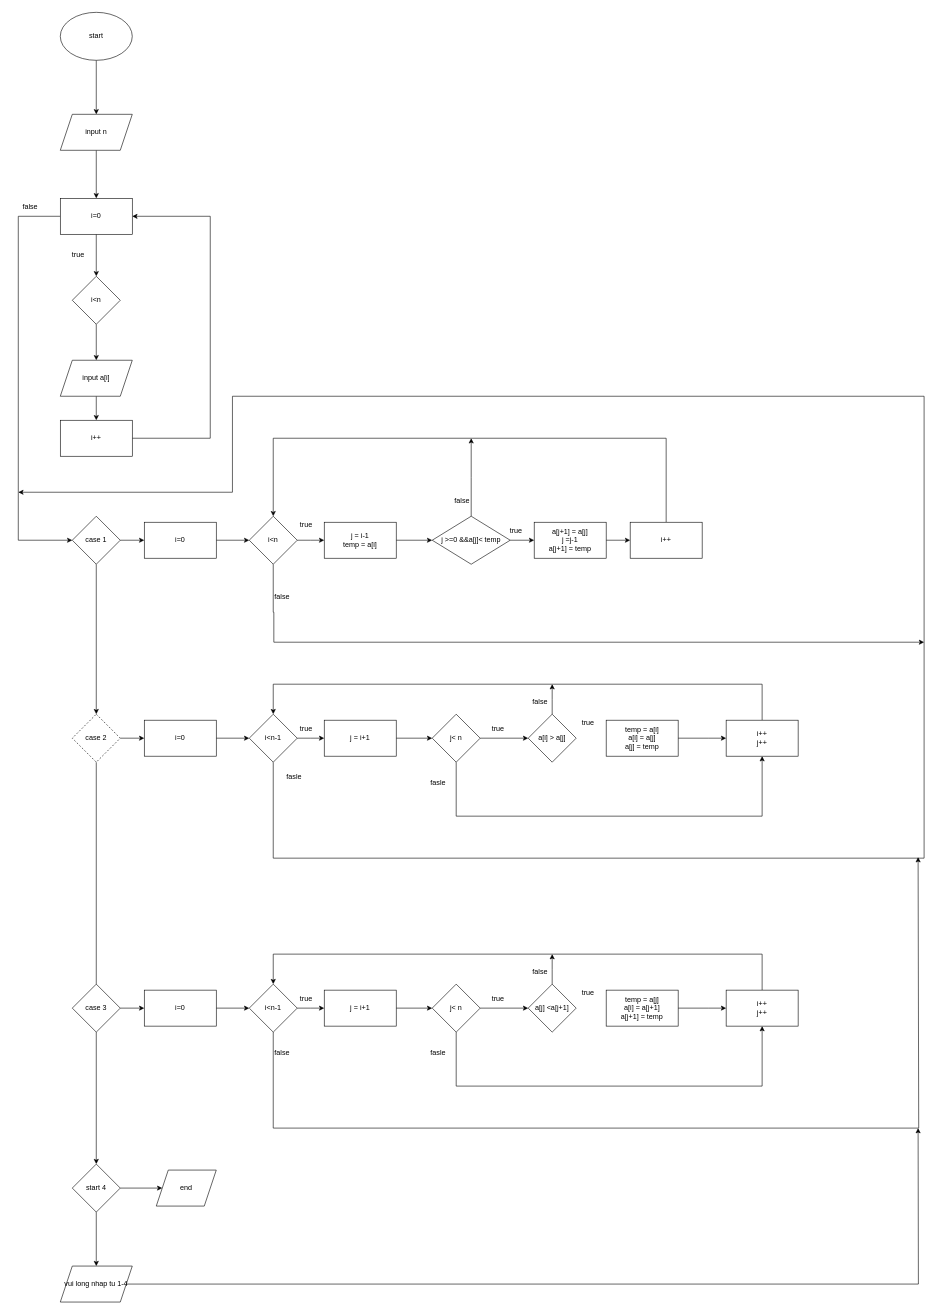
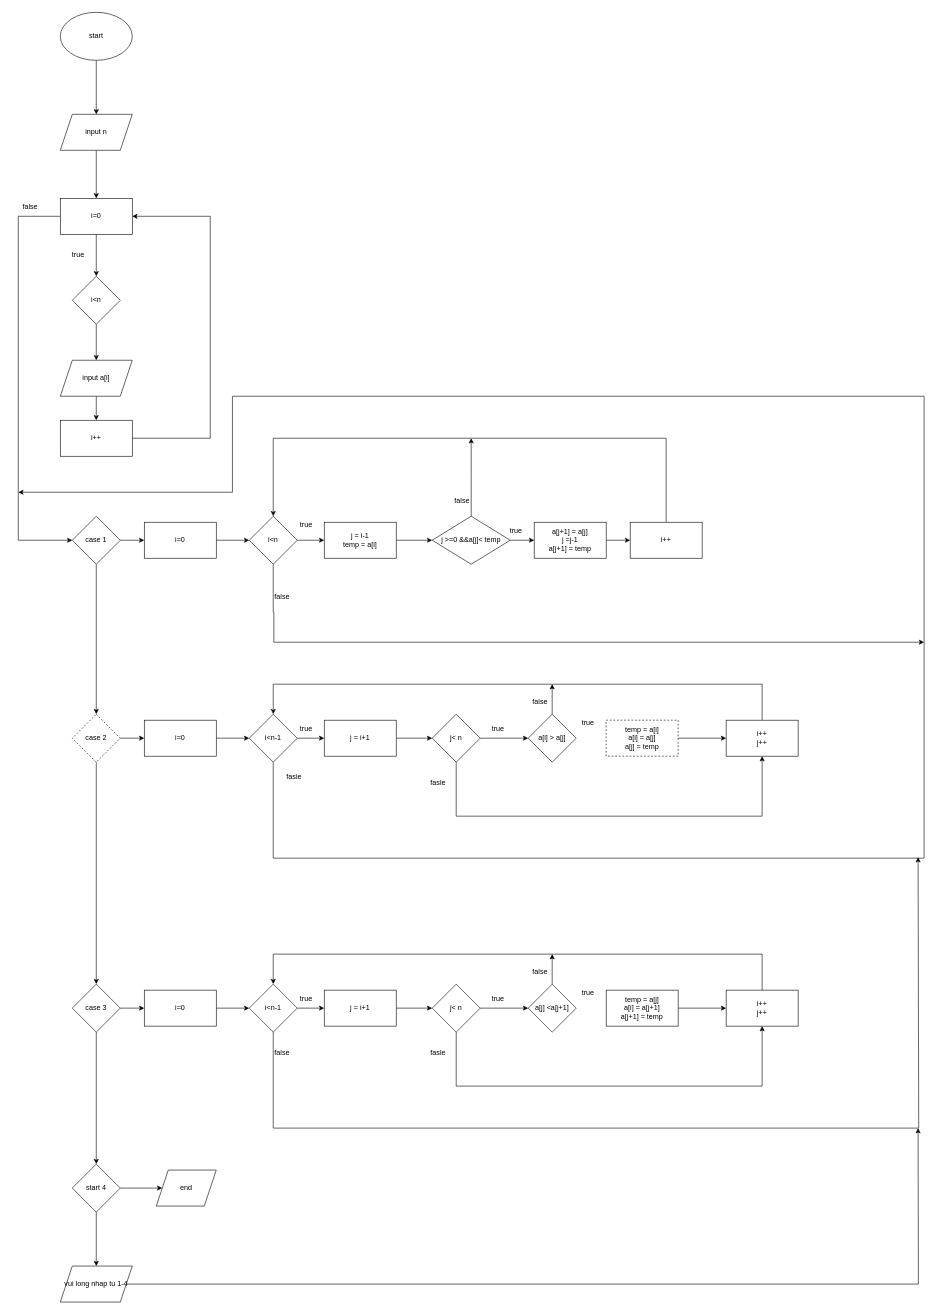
(642, 738) -> (642, 738)
(96, 980) -> (96, 978)
